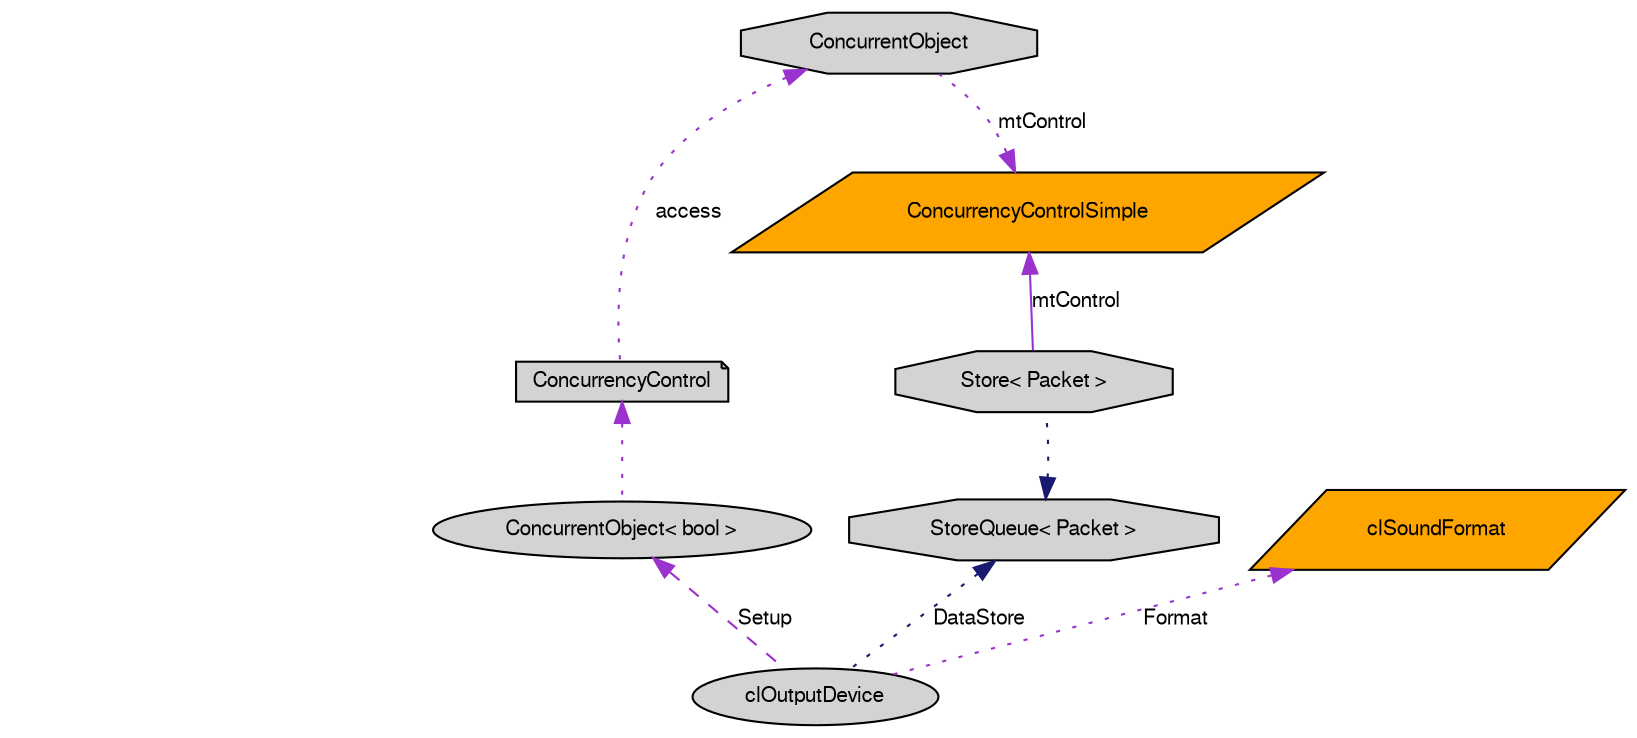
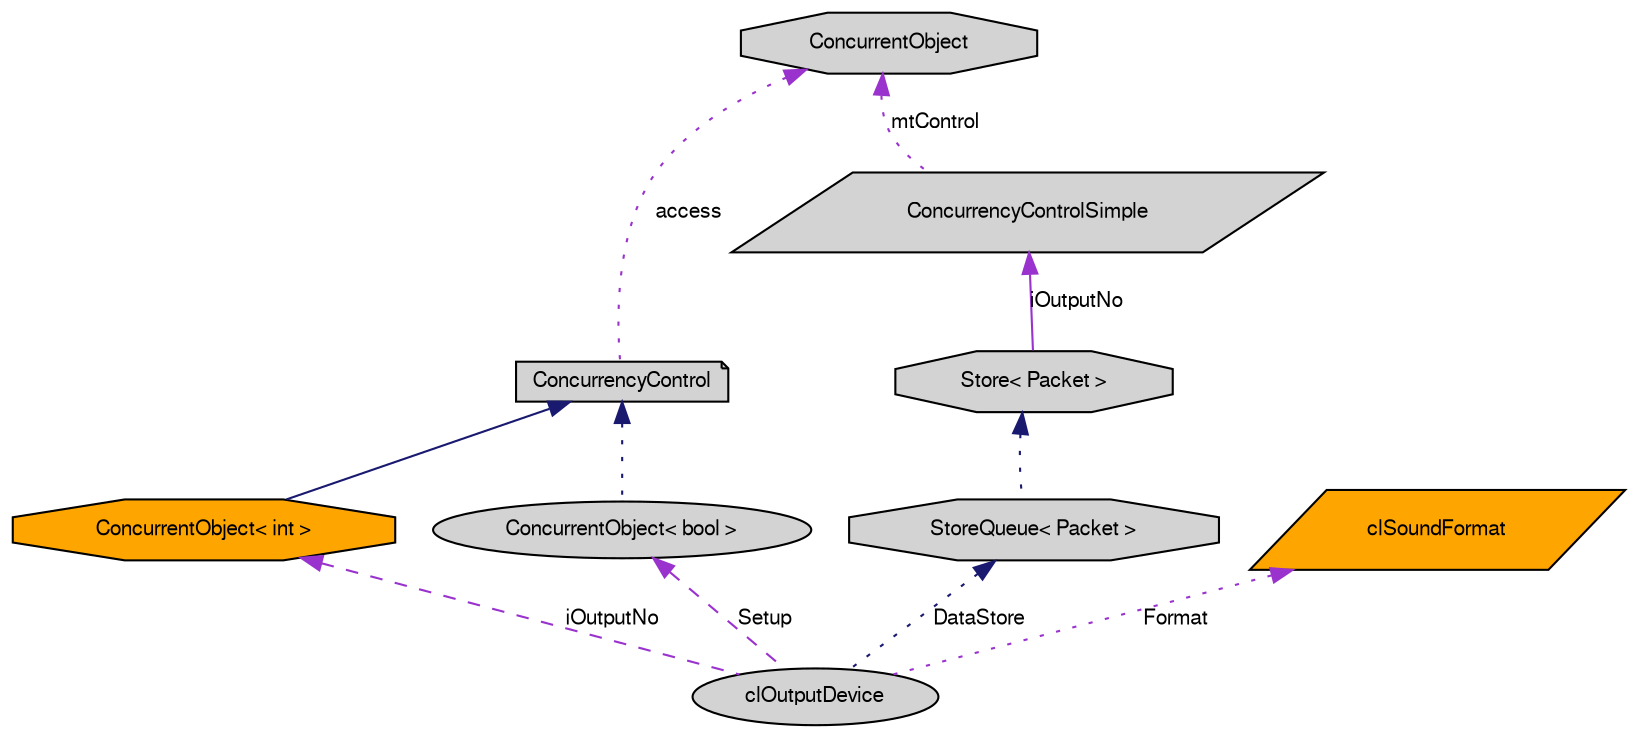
(978, 108) -> (895, 140)
(1028, 212) -> (1028, 212)
(1077, 302) -> (1077, 302)
(1048, 445) -> (1020, 466)
(622, 462) -> (622, 462)
none -> (204, 530)
